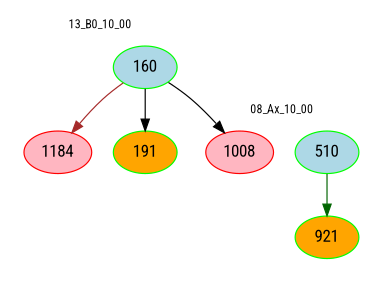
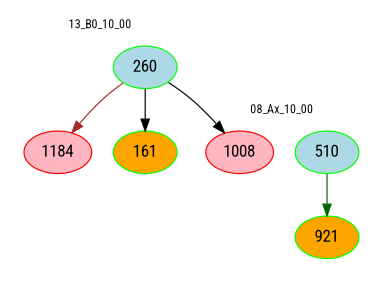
(145, 67) -> (145, 67)
(145, 152) -> (145, 152)
